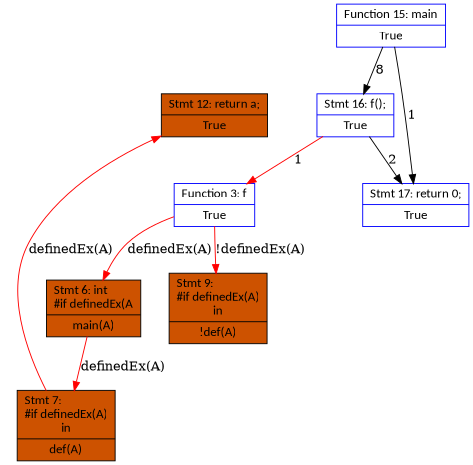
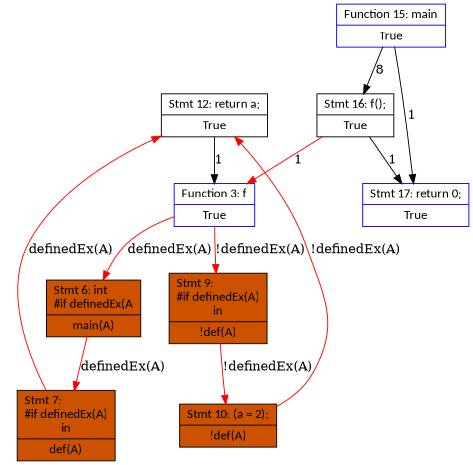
(214, 115) -> (214, 115)
(355, 115) -> (355, 115)
none -> (214, 155)
(393, 160) -> (393, 160)
none -> (228, 426)
